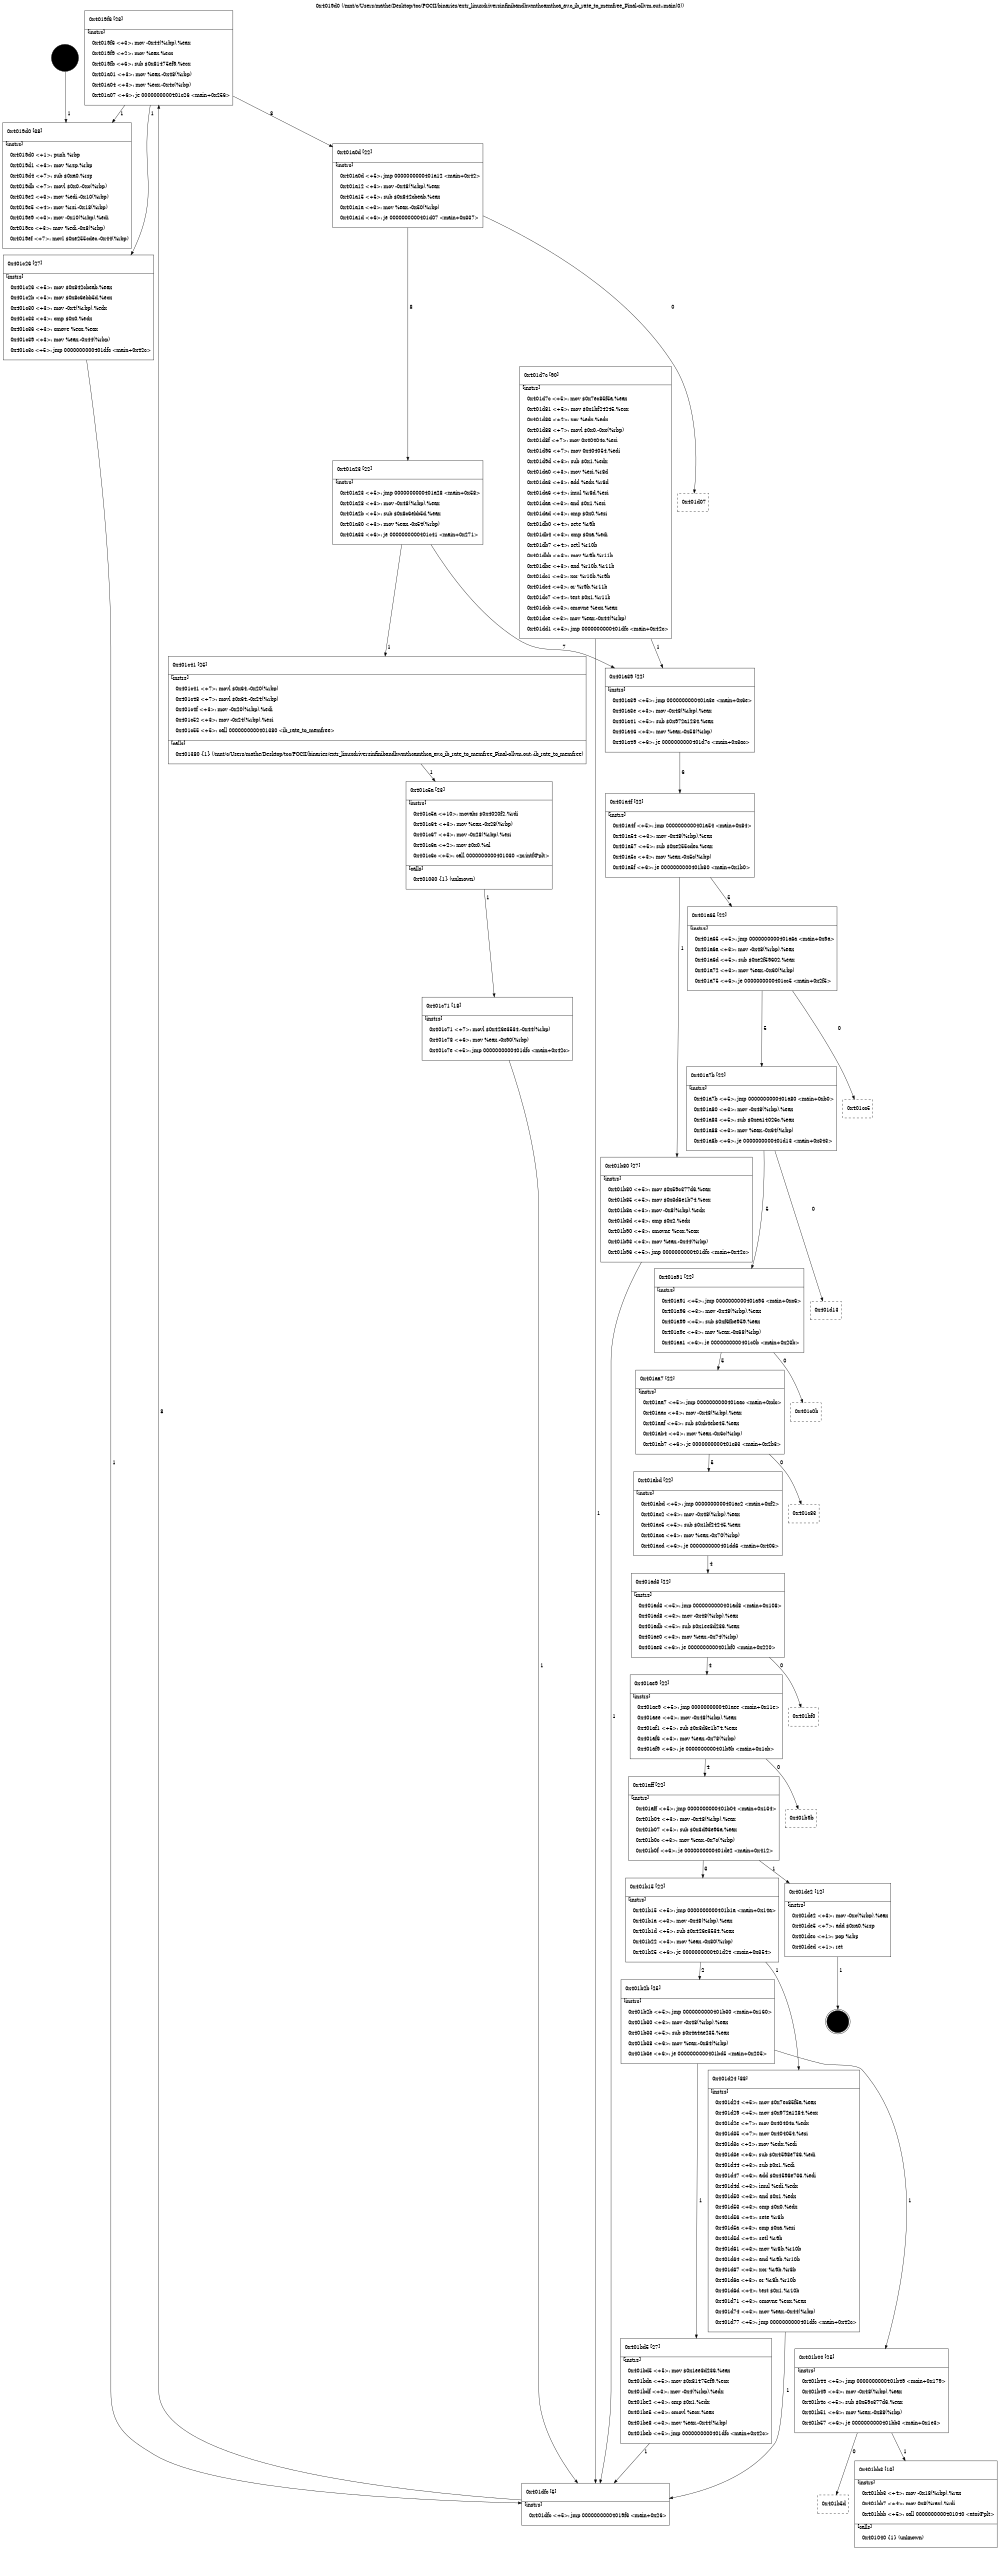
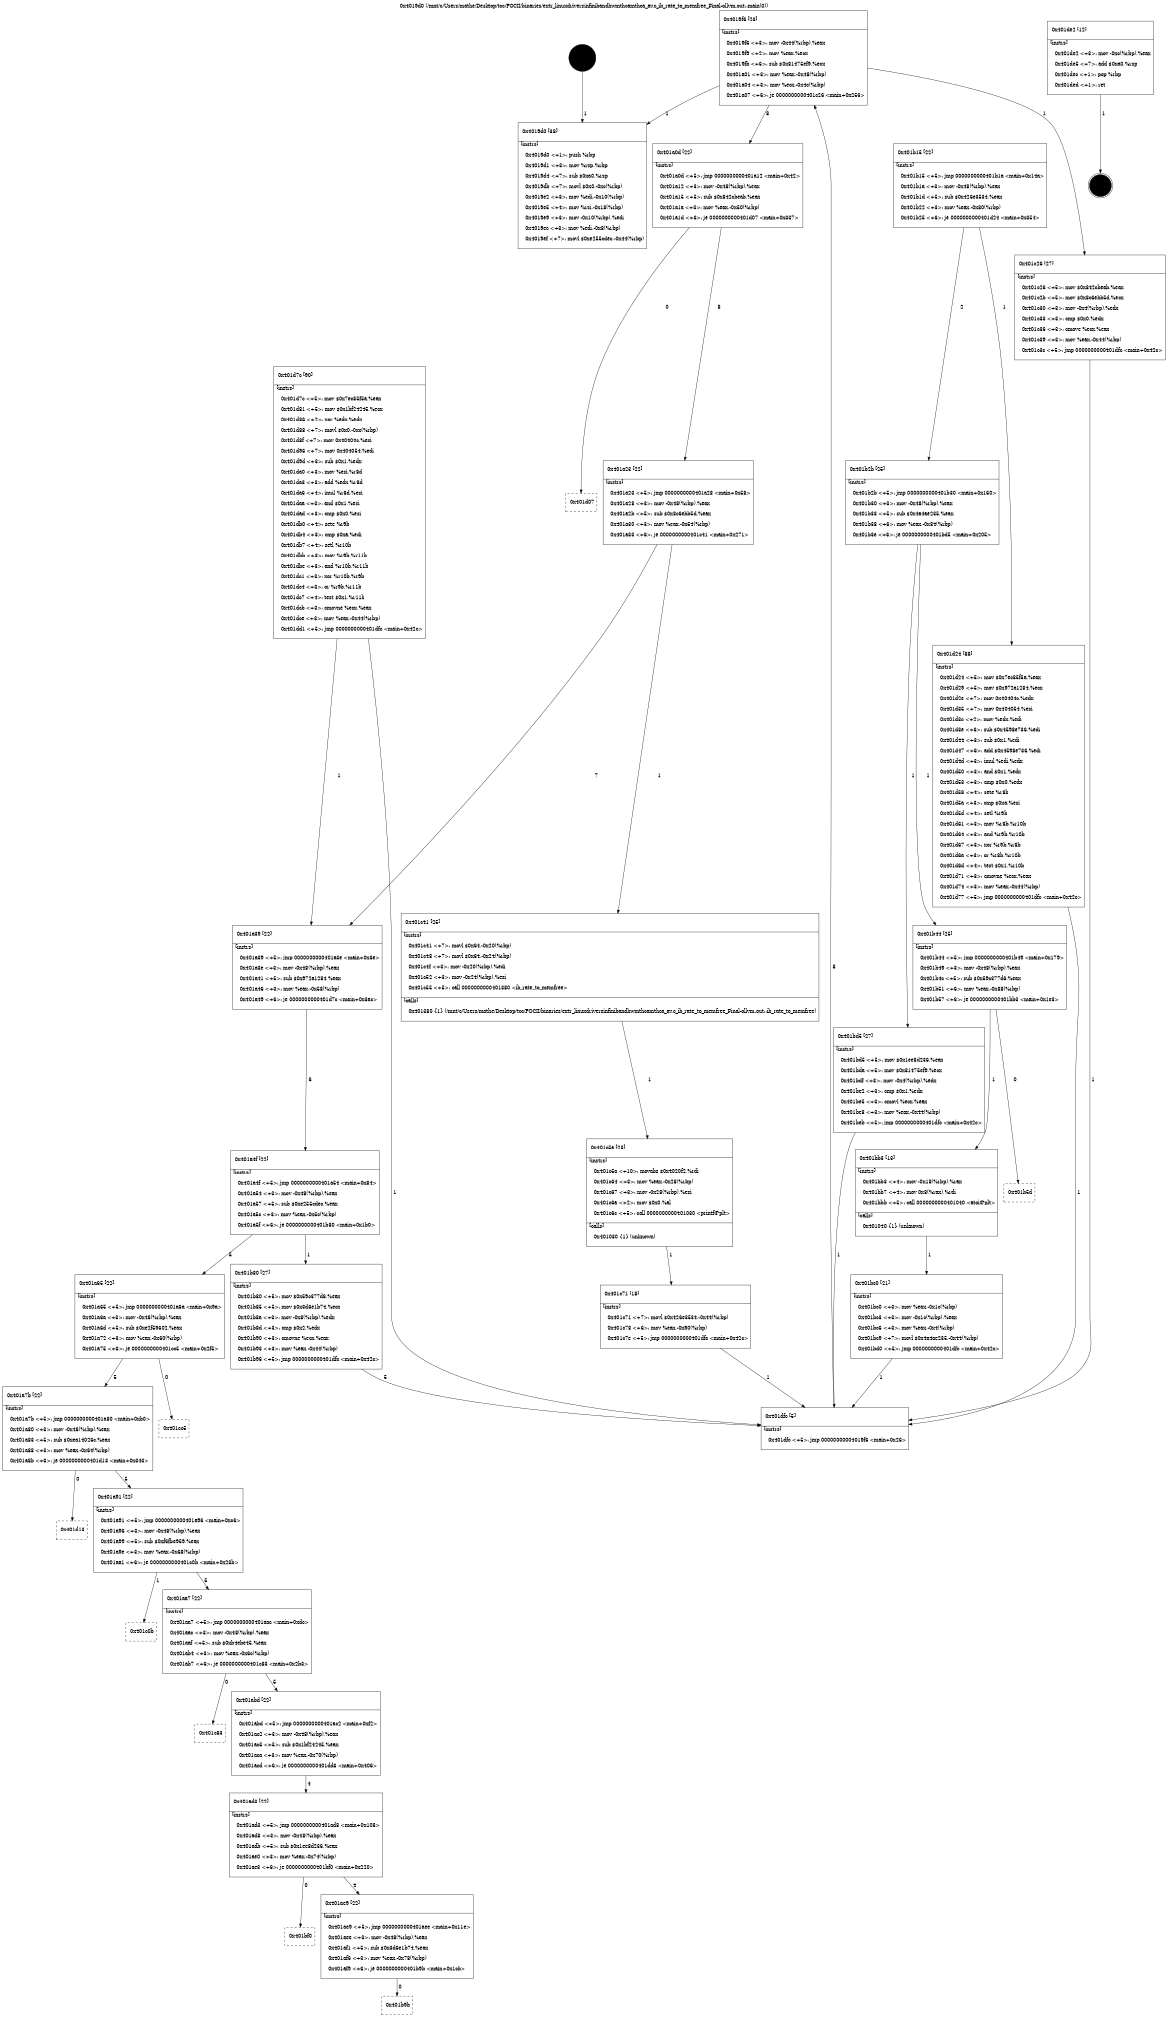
none -> (927, 1317)
(784, 1361) -> (157, 1581)
(613, 1717) -> (385, 1378)
(704, 1818) -> none
